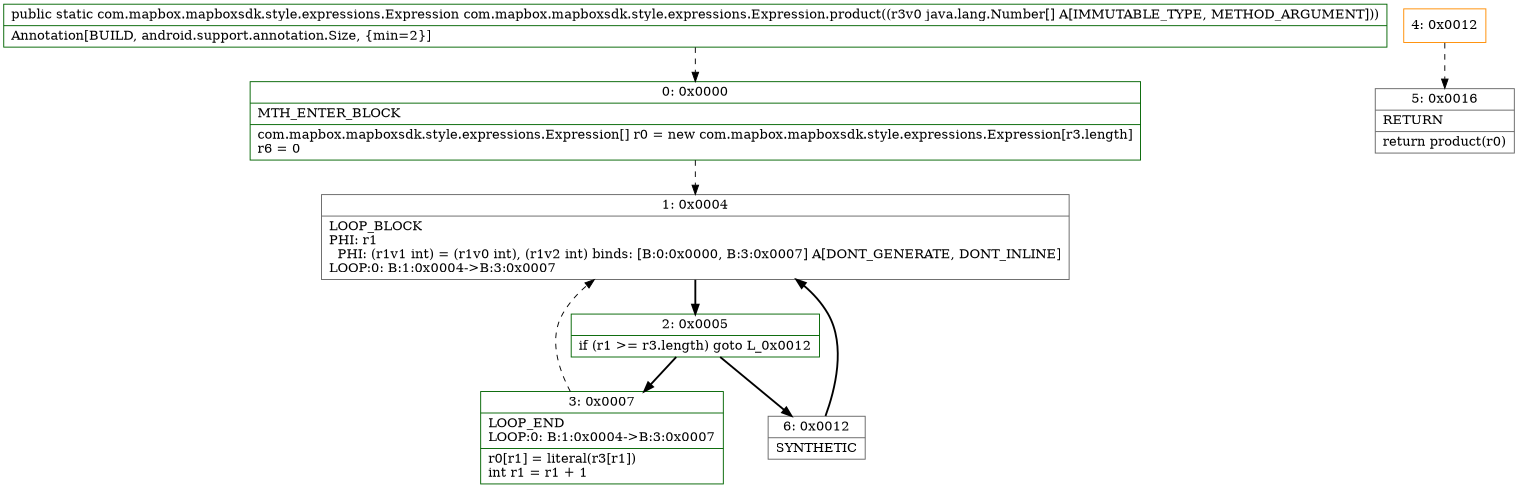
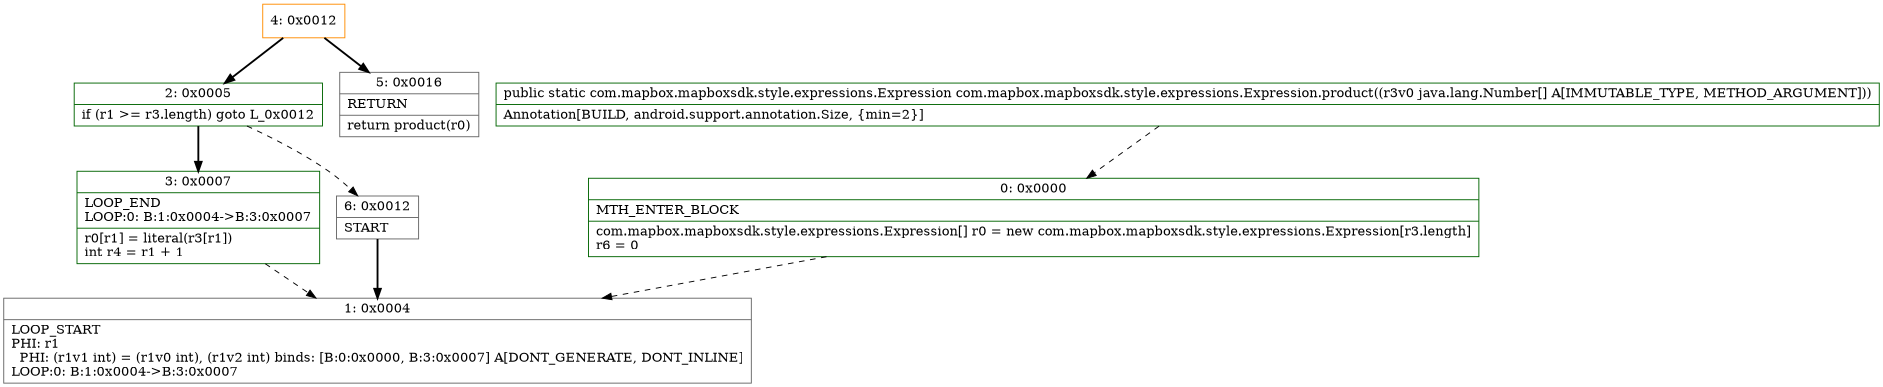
(1445, 61) -> (343, 52)
(376, 226) -> (56, 330)
(695, 292) -> (258, 58)
(752, 383) -> (301, 154)
(817, 448) -> (366, 228)
(538, 473) -> (134, 252)
